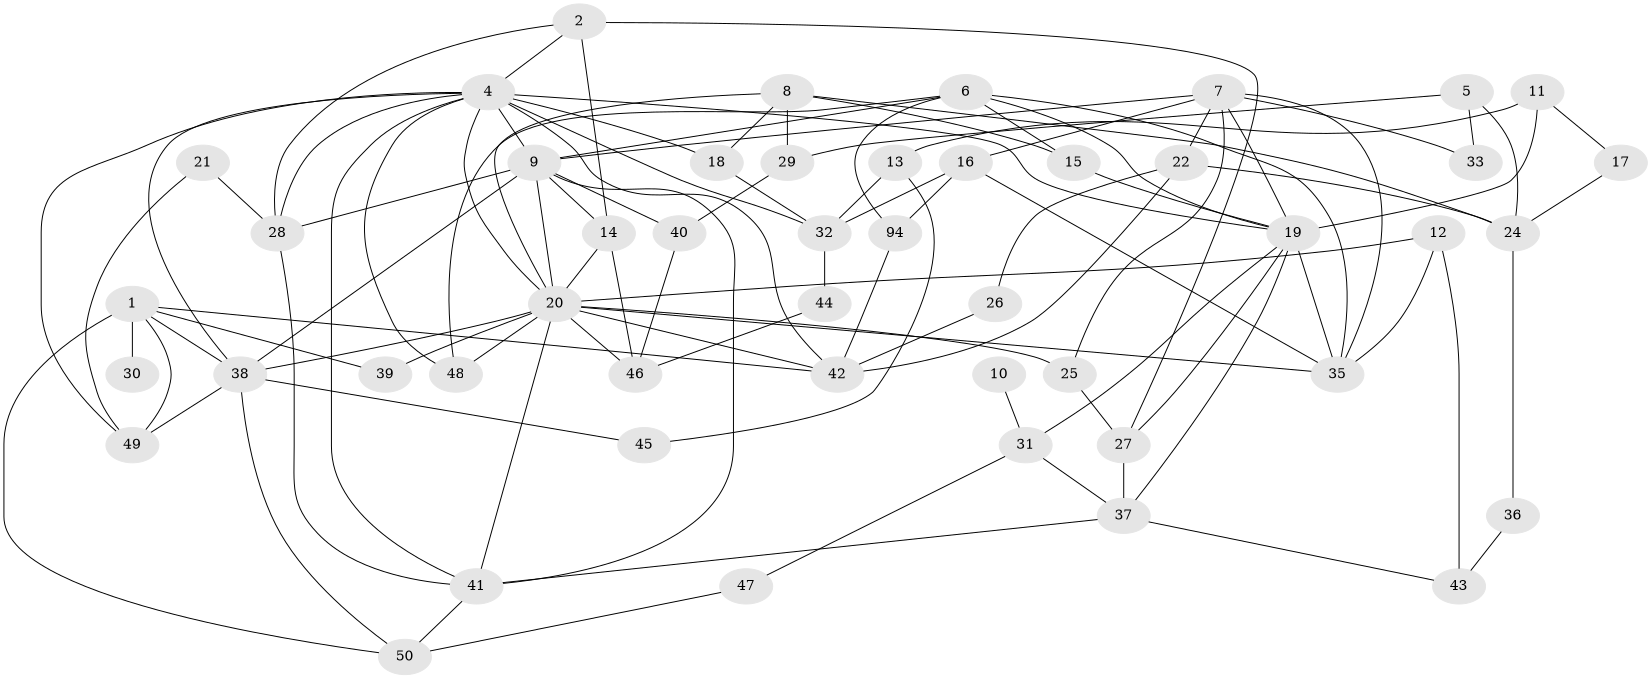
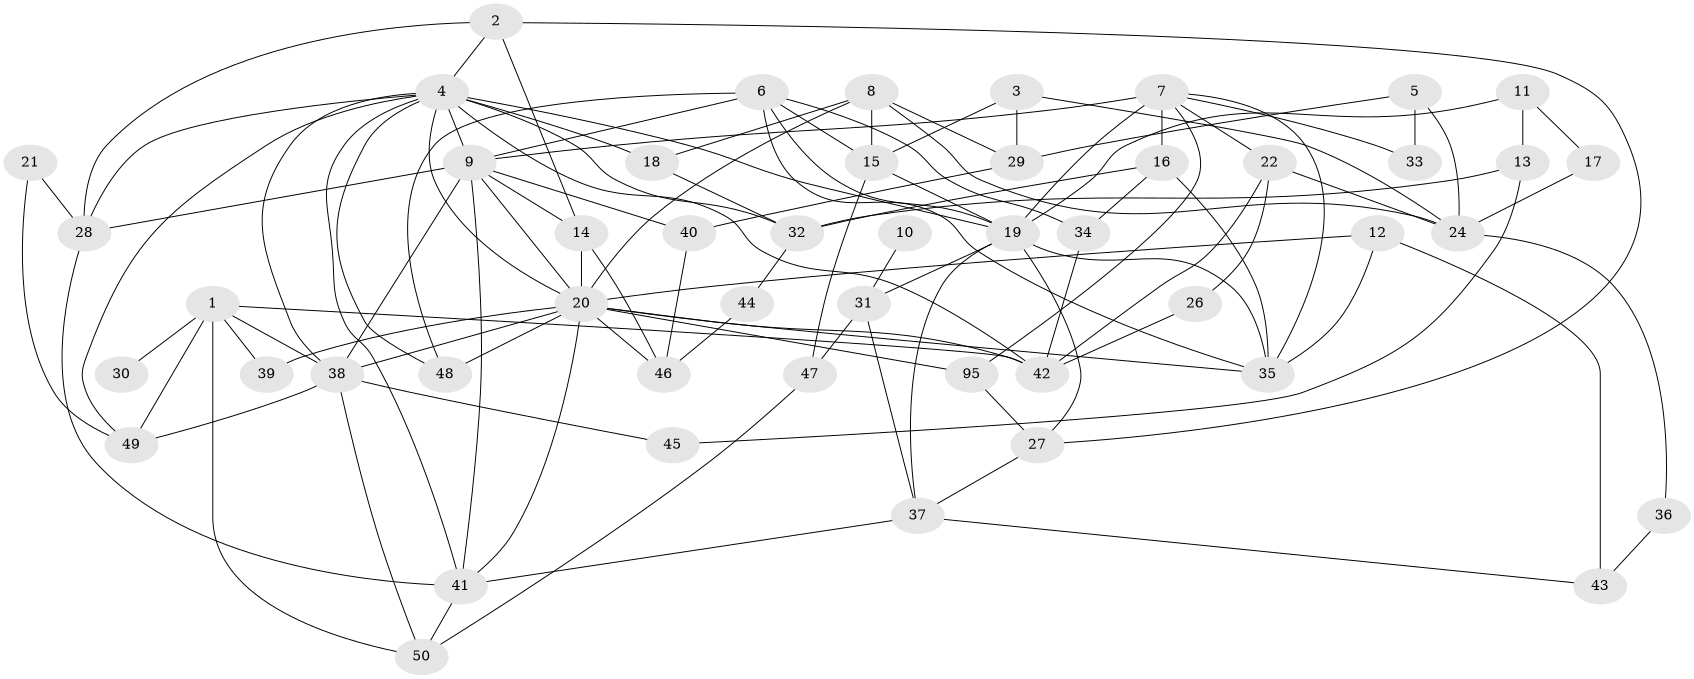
none -> (1017, 92)
(895, 233) -> (1084, 233)
none -> (836, 263)
(1070, 375) -> (972, 375)
